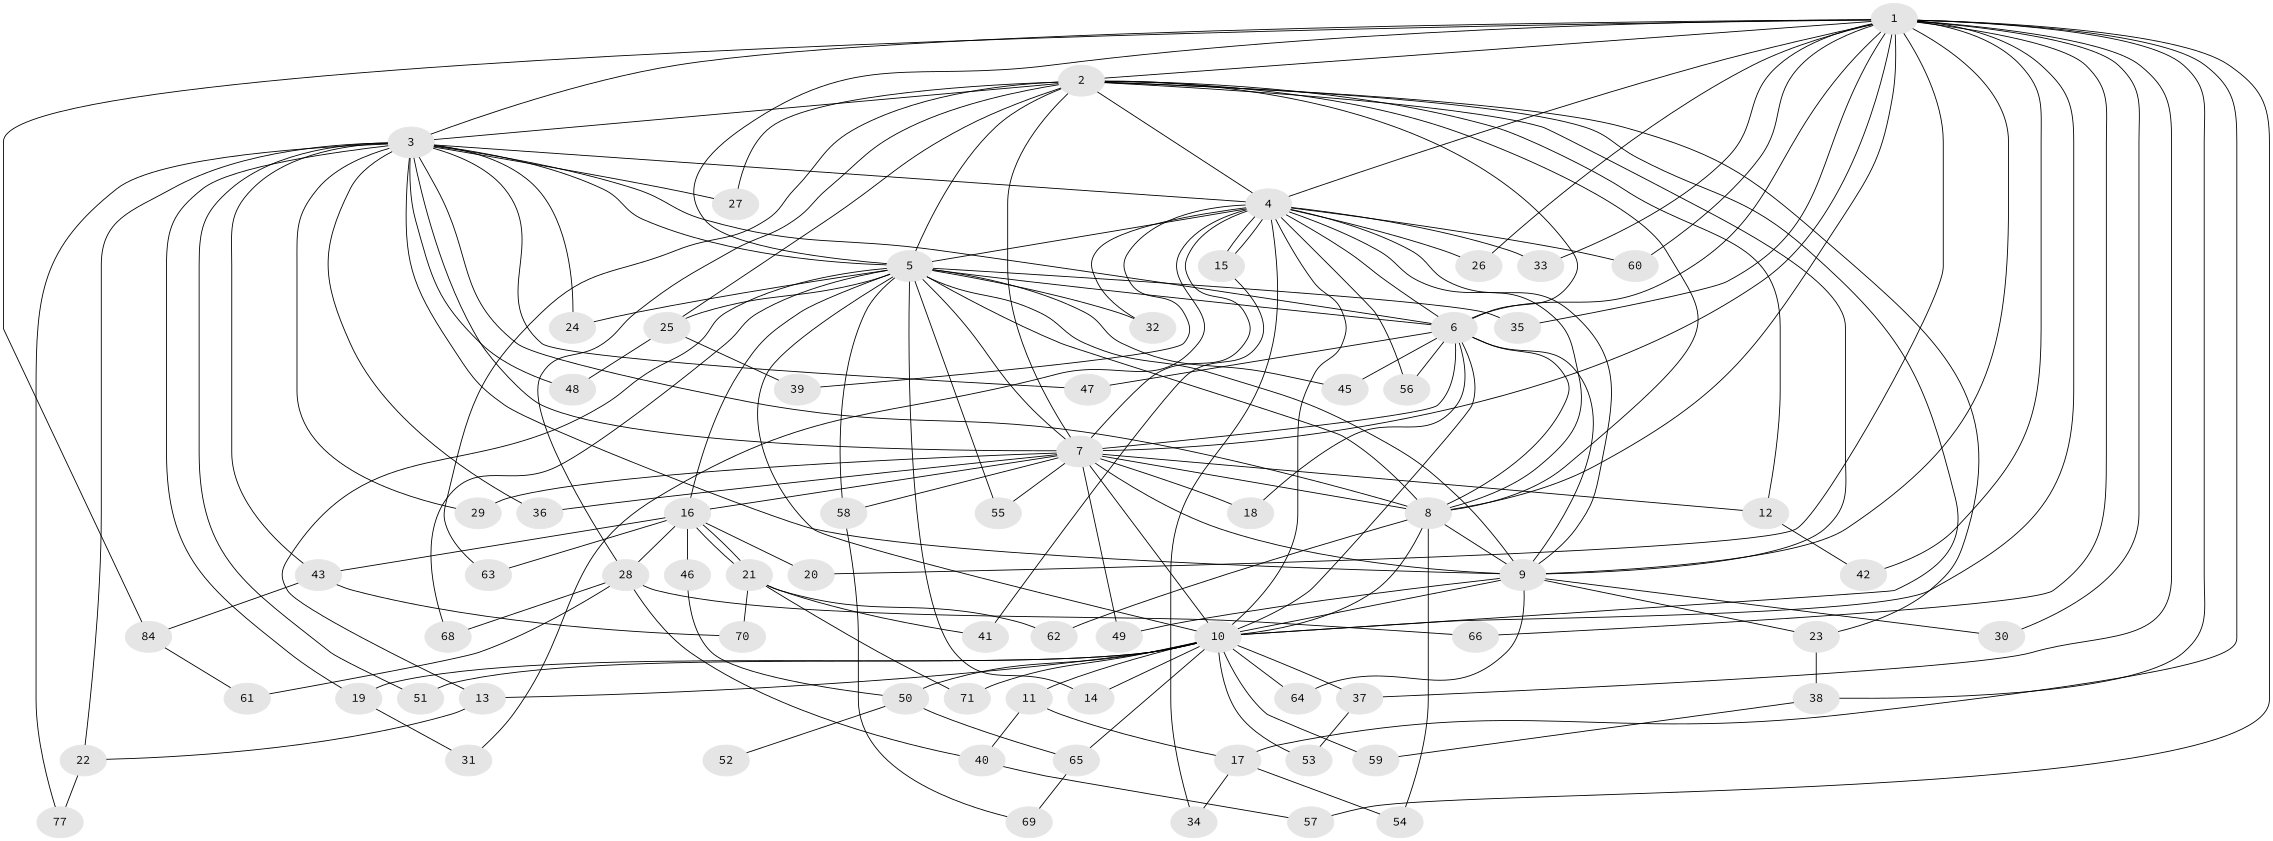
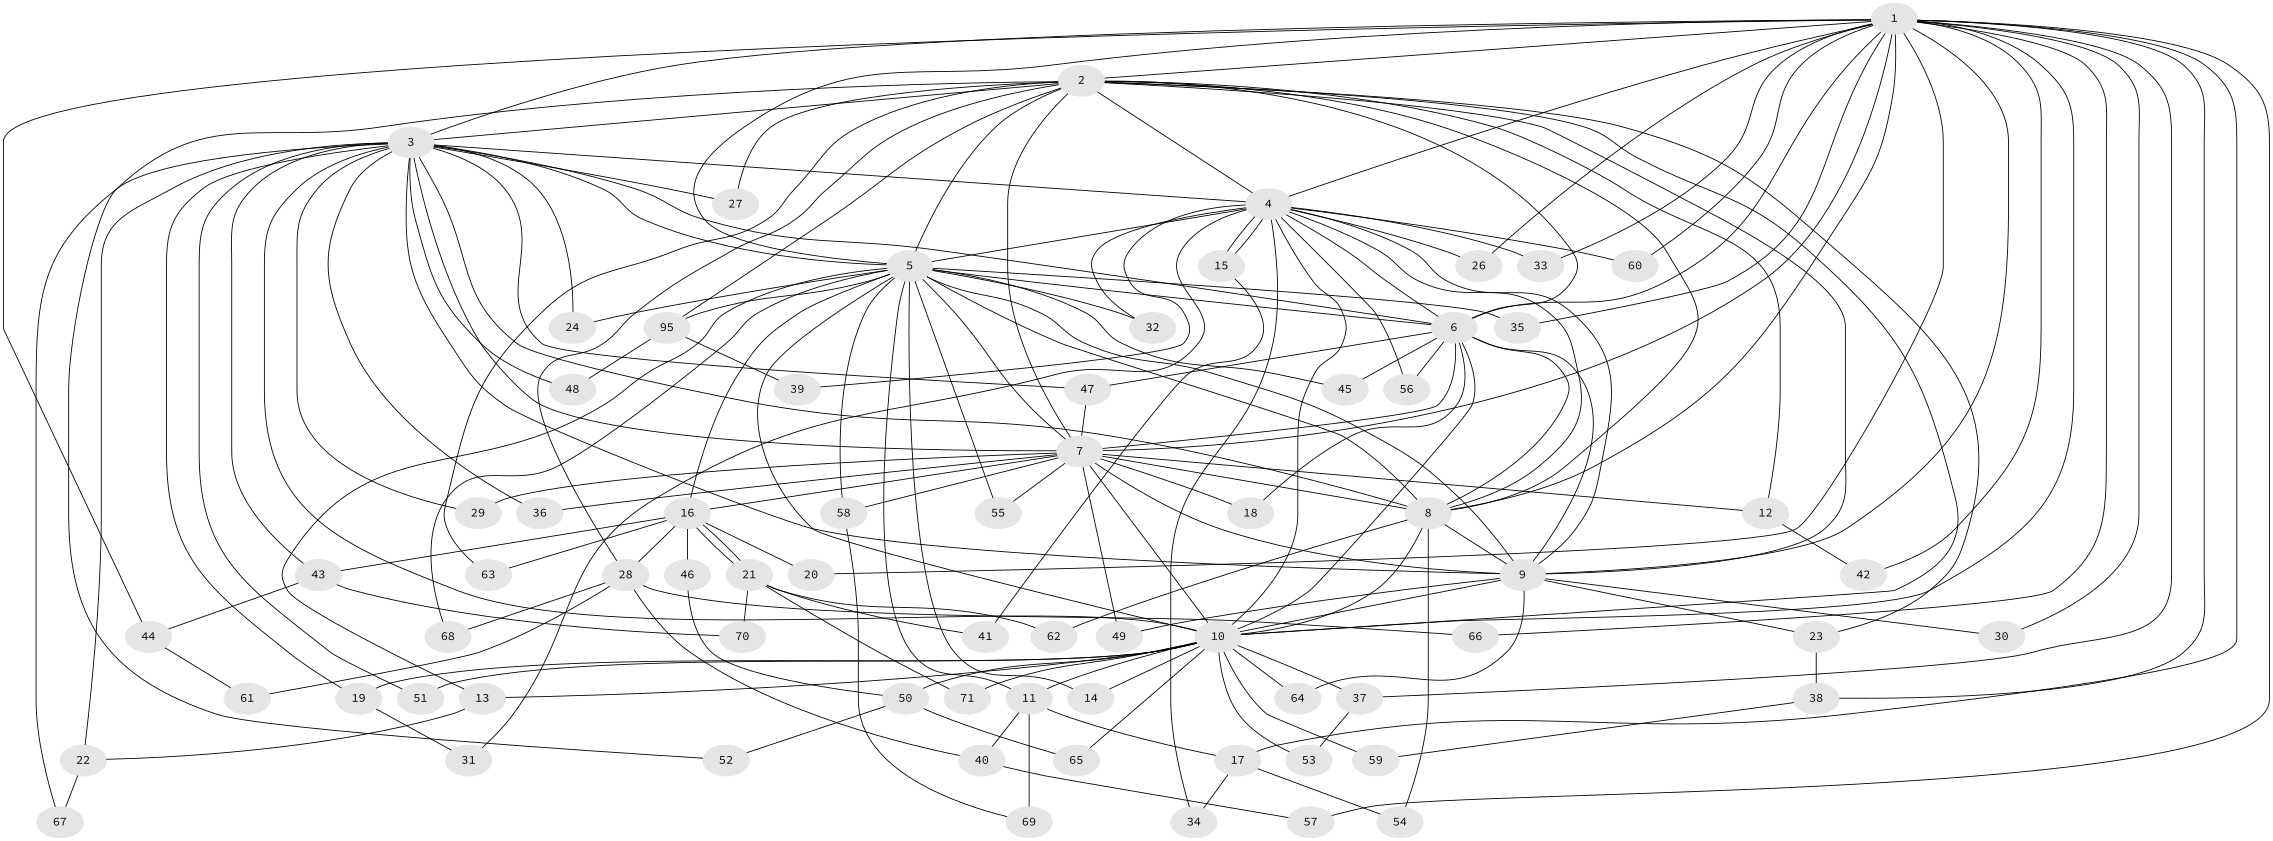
none -> (91, 250)
(667, 328) -> (667, 328)
(1248, 337) -> (1084, 420)
none -> (884, 523)
none -> (519, 606)
(148, 637) -> (148, 637)
(1053, 791) -> (1029, 760)
(60, 822) -> (60, 822)
